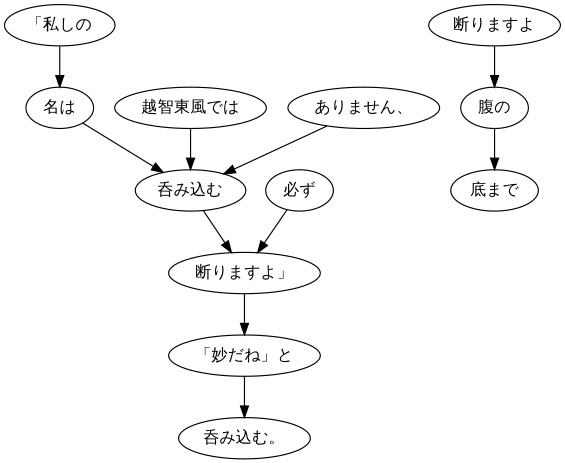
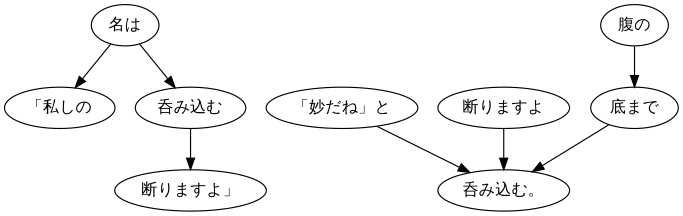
(60, 61) -> (97, 61)
(495, 61) -> (504, 144)
(191, 108) -> none
(364, 108) -> none
none -> (576, 145)
(300, 190) -> none
(244, 309) -> none
